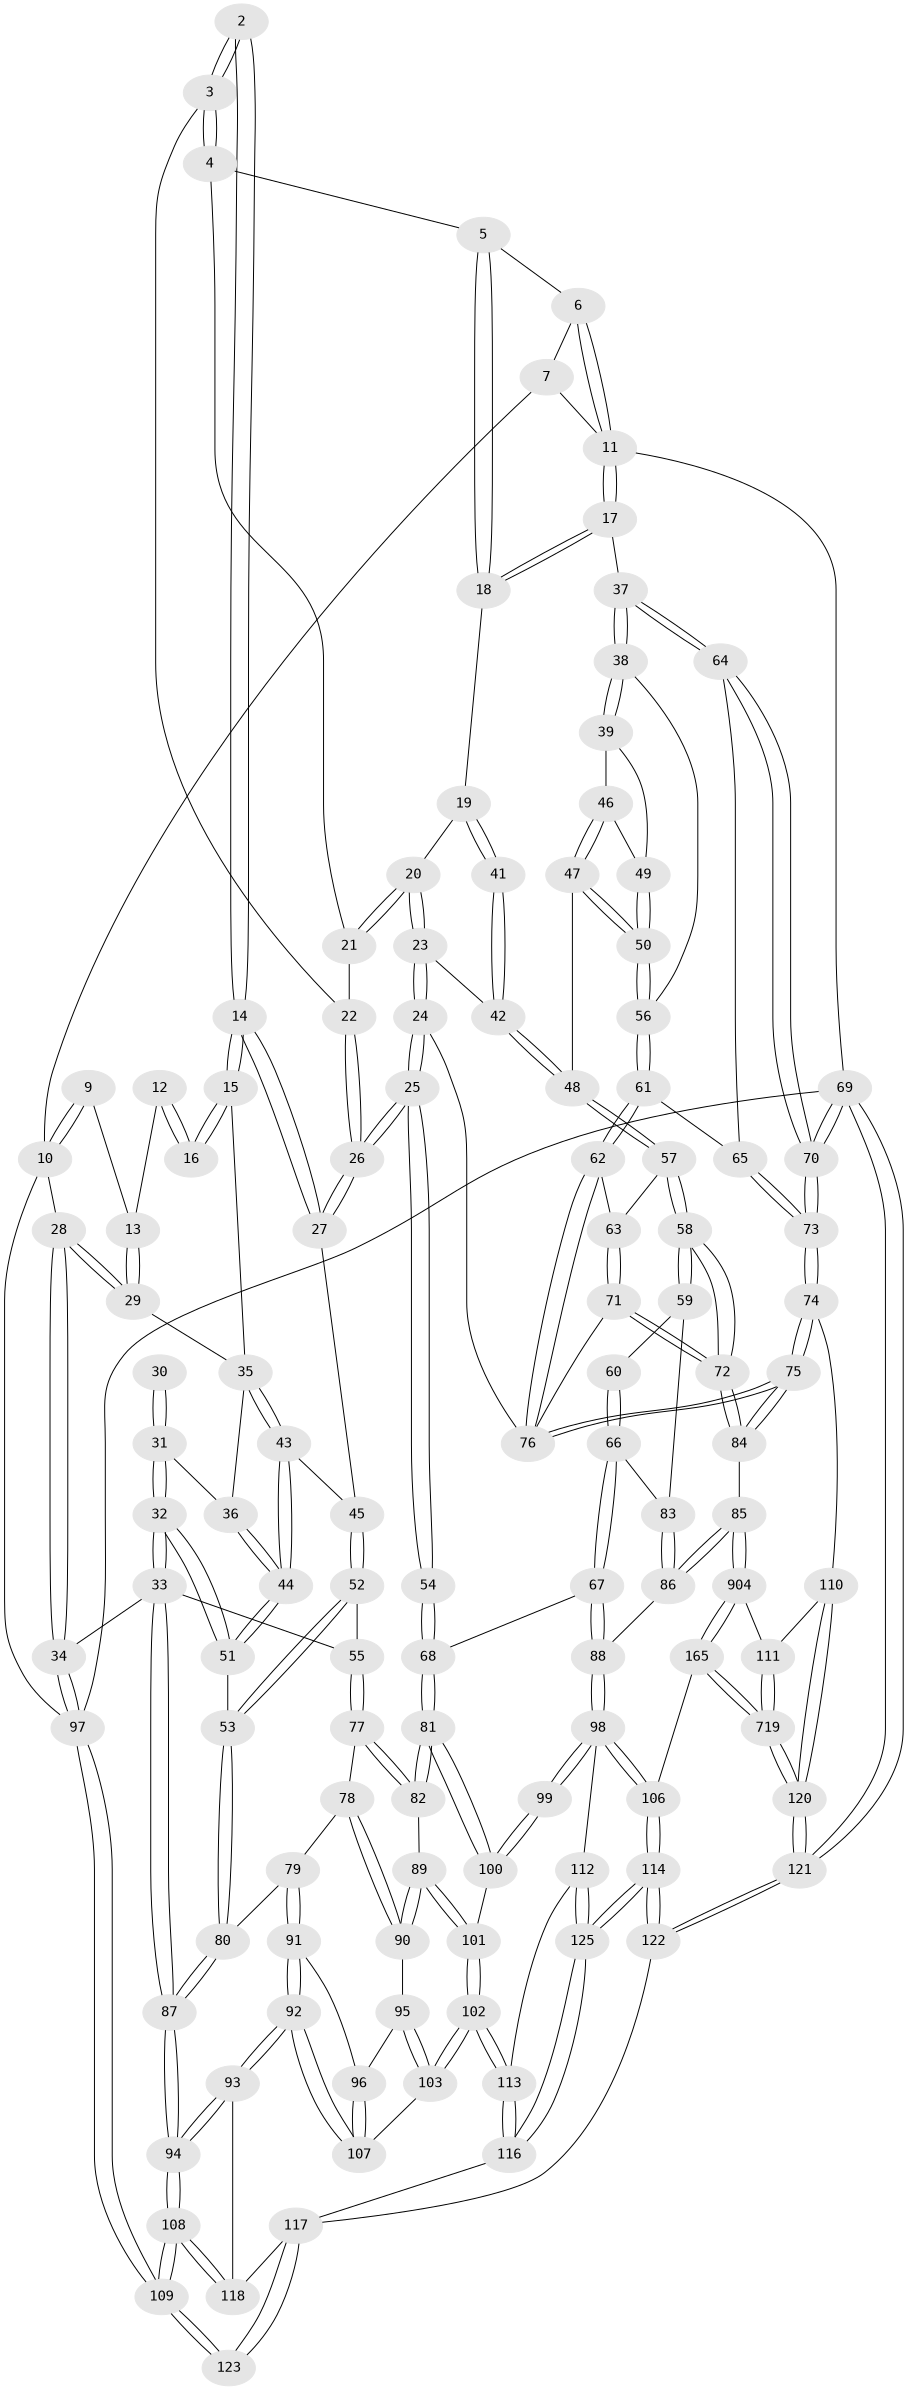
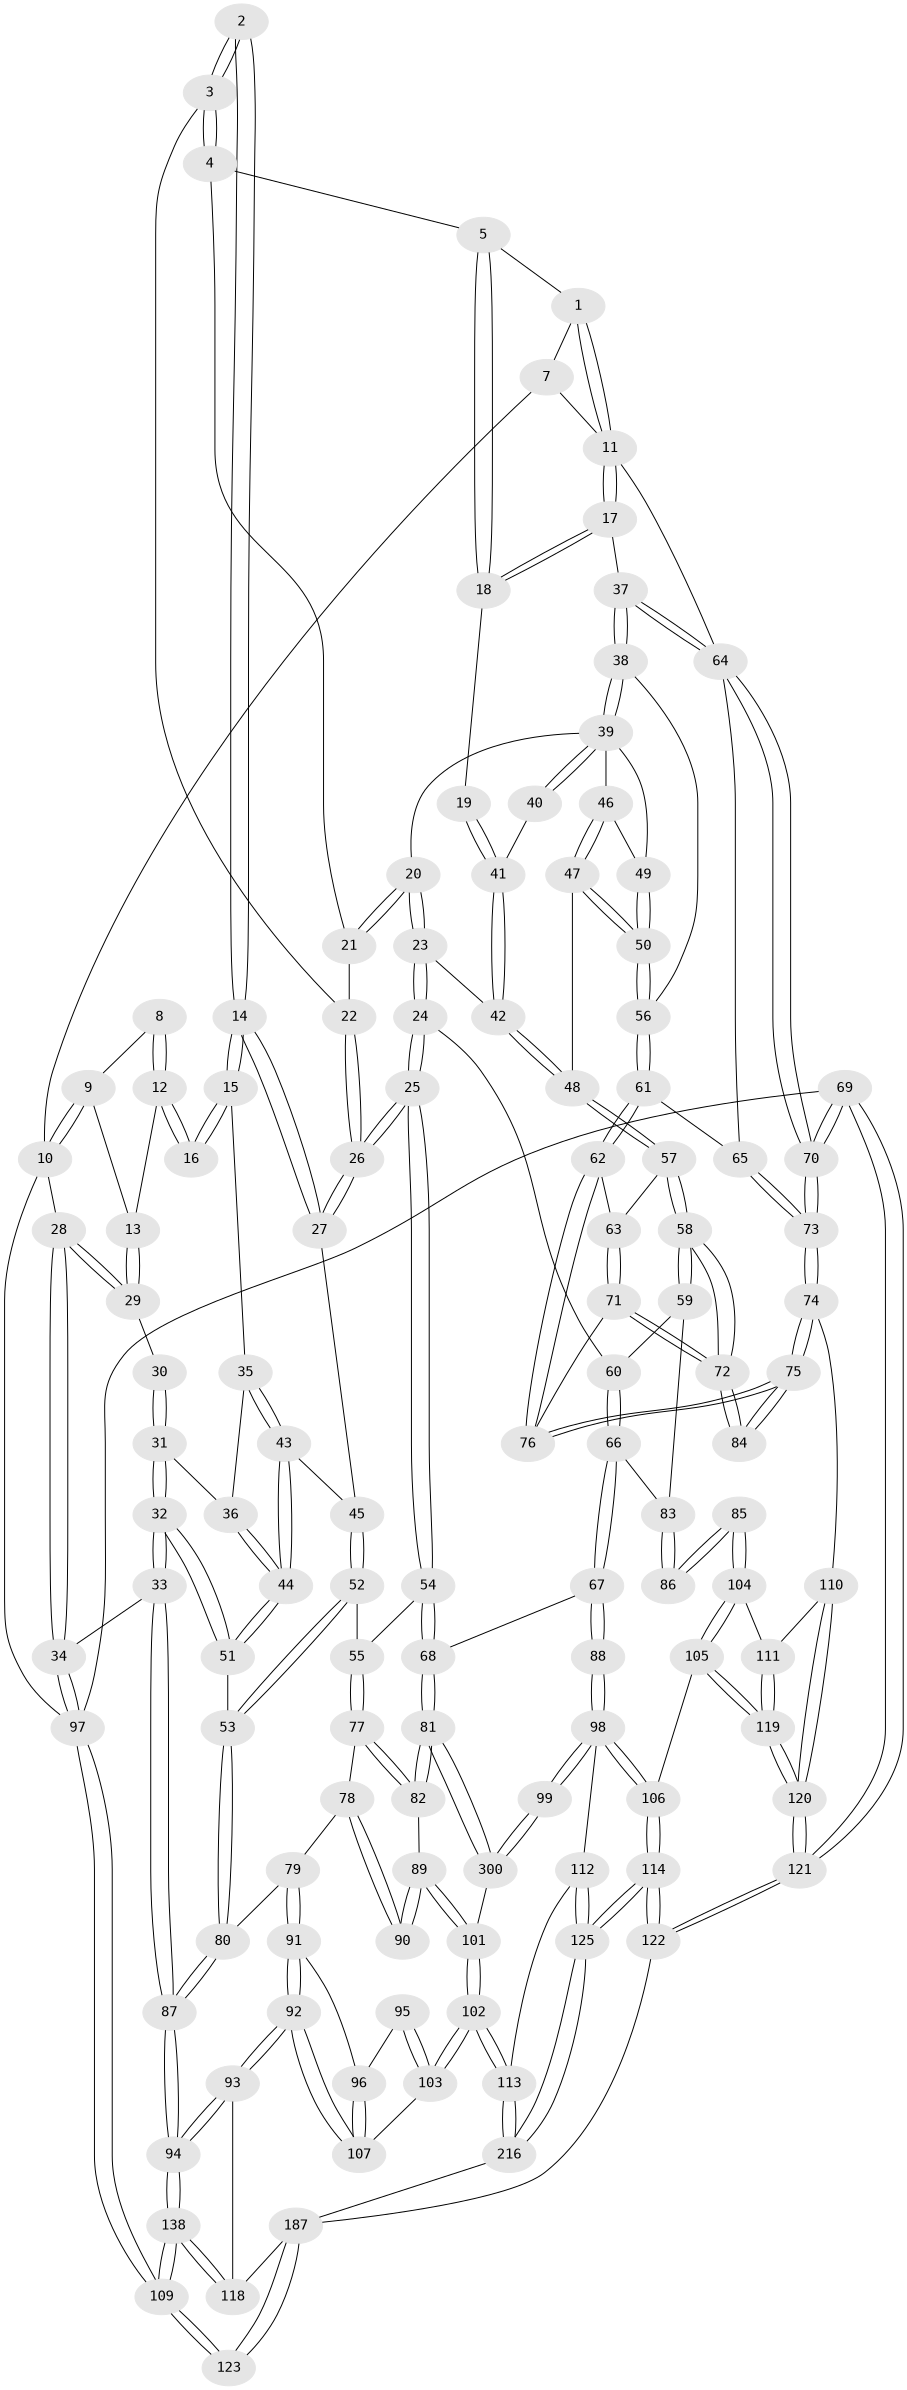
(578, 306) -> (578, 306)
(836, 699) -> (672, 552)
none -> (535, 804)
(439, 839) -> (458, 762)
none -> (160, 1017)
(467, 1233) -> (533, 1186)
(189, 1337) -> (148, 1342)
(739, 1479) -> none
(739, 1586) -> (739, 1586)
(633, 1621) -> none
(270, 1625) -> (393, 1621)
(697, 1657) -> (697, 1657)
(768, 1728) -> (768, 1728)
(490, 1870) -> (490, 1870)
(403, 1977) -> none
(509, 2155) -> (509, 2155)
(173, 2226) -> (173, 2226)
(296, 2226) -> (296, 2226)
